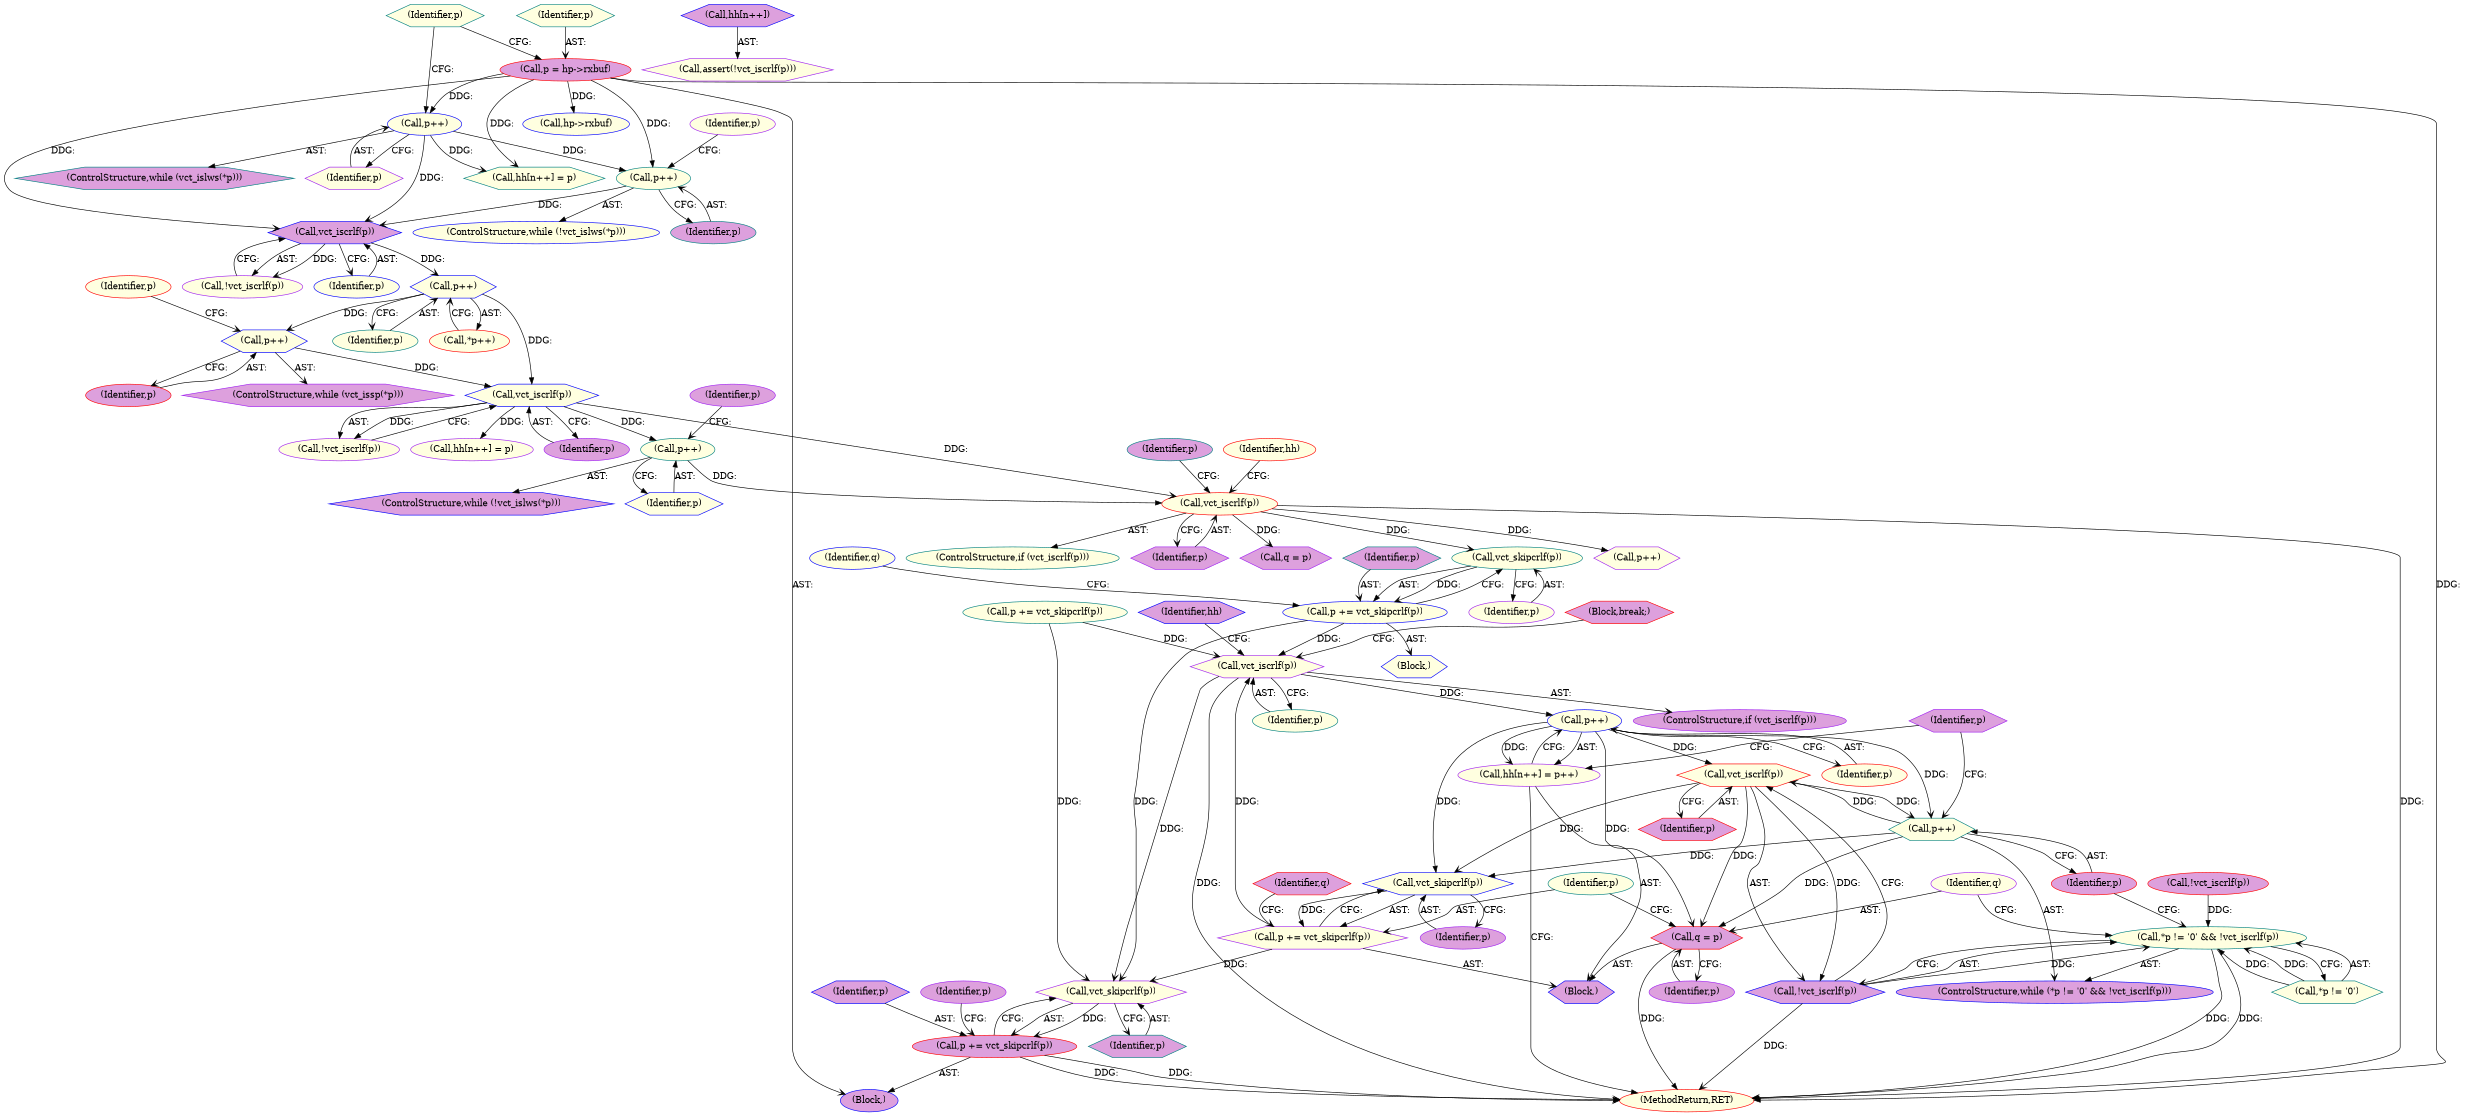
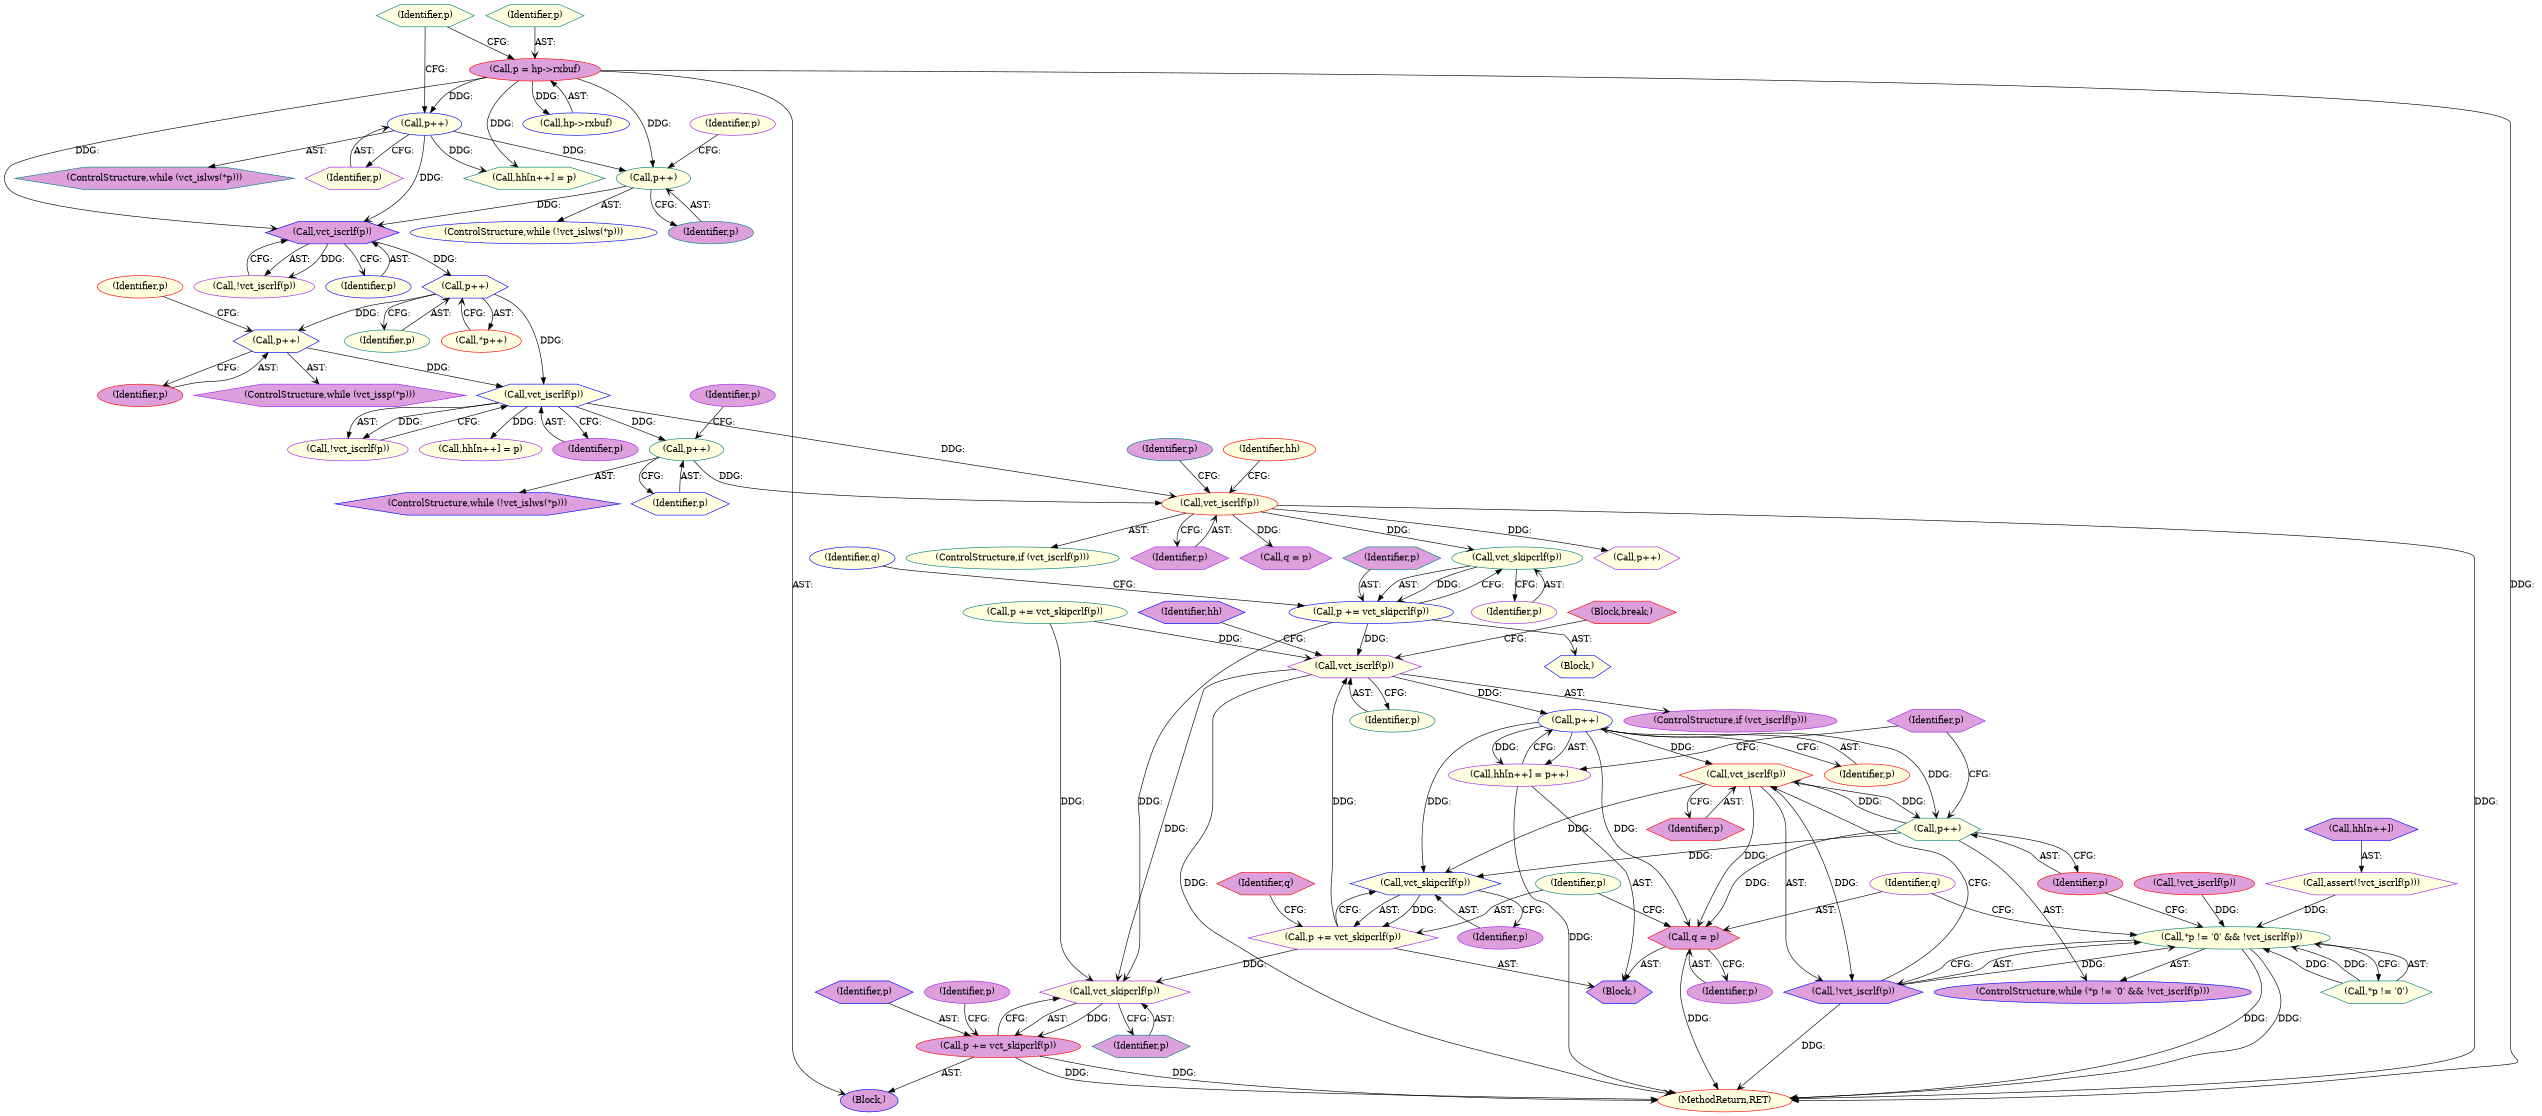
none -> (566, 98)
none -> (2299, 910)
(1544, 938) -> (1582, 938)
